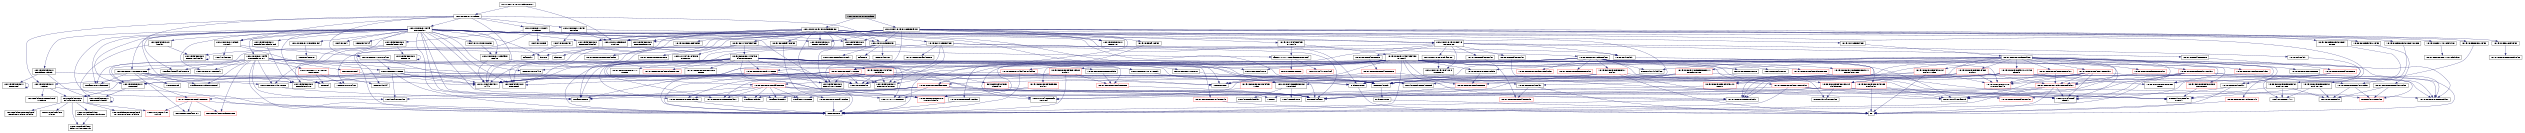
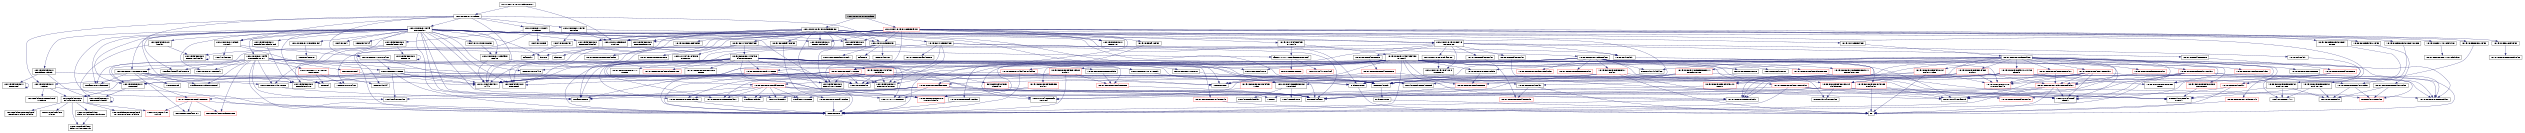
(901, 29) -> (901, 29)
(2234, 85) -> (2234, 85)
(777, 100) -> (777, 100)
